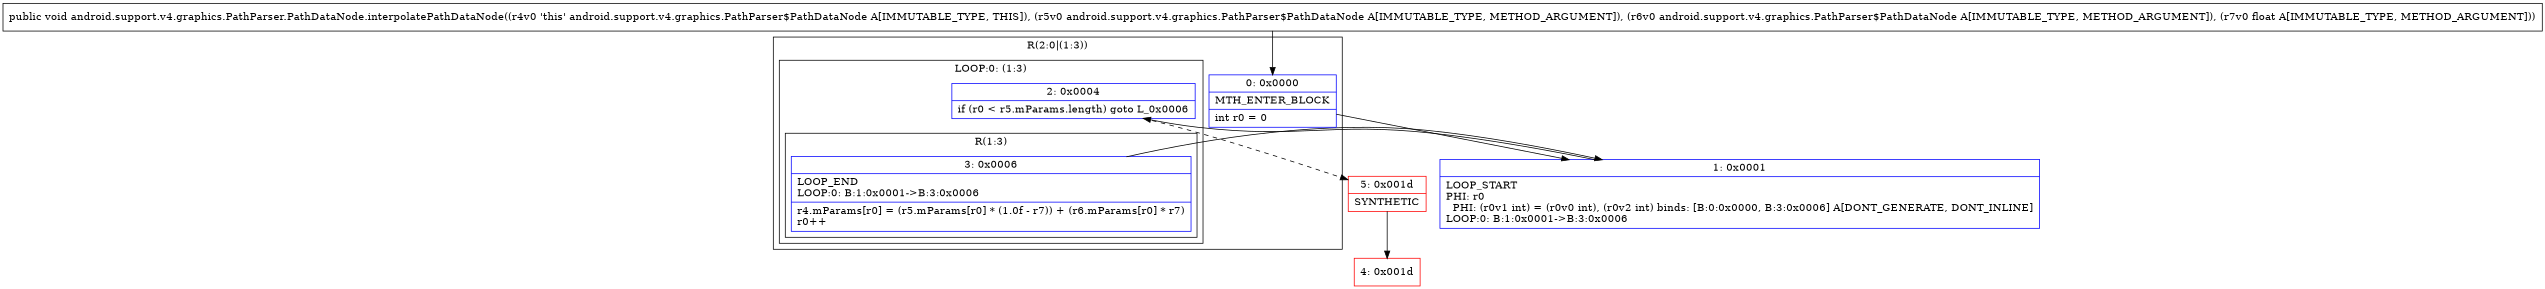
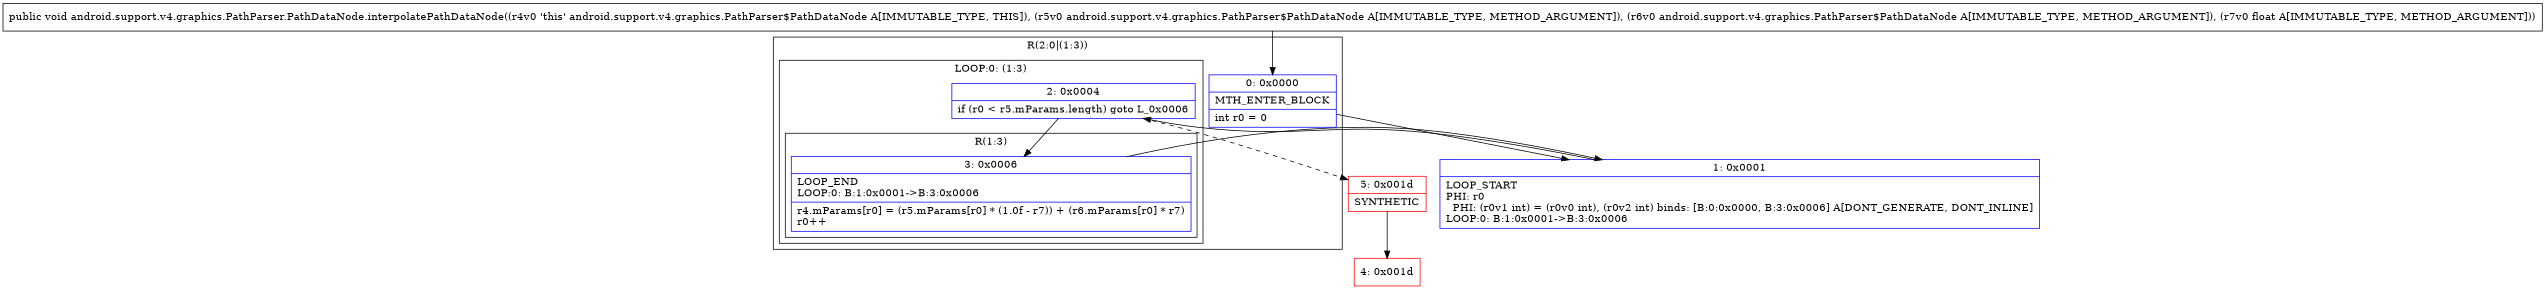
none -> (1041, 138)
